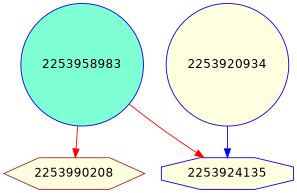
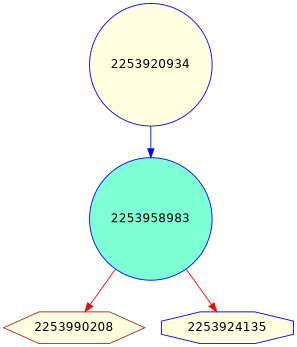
(227, 137) -> (151, 137)
